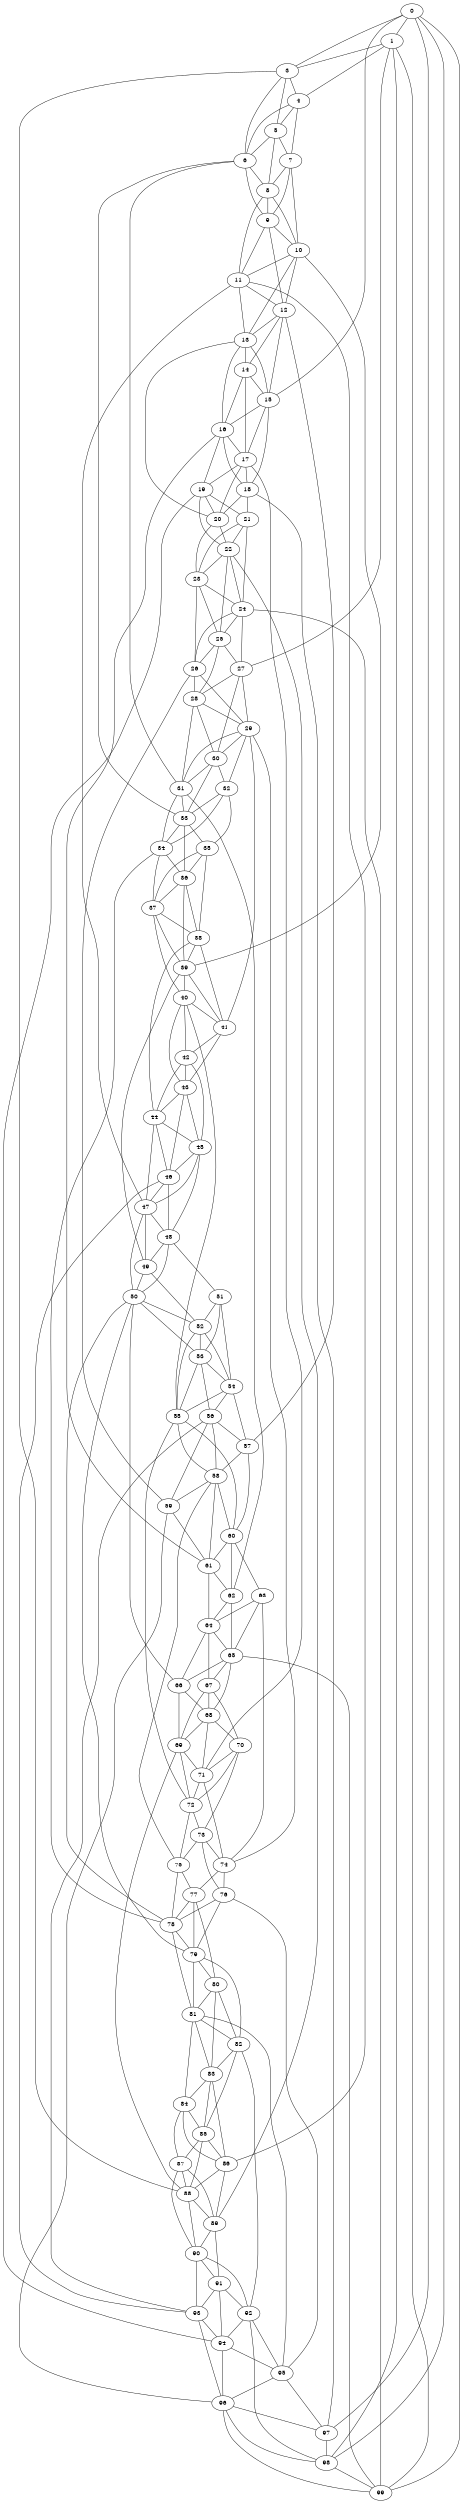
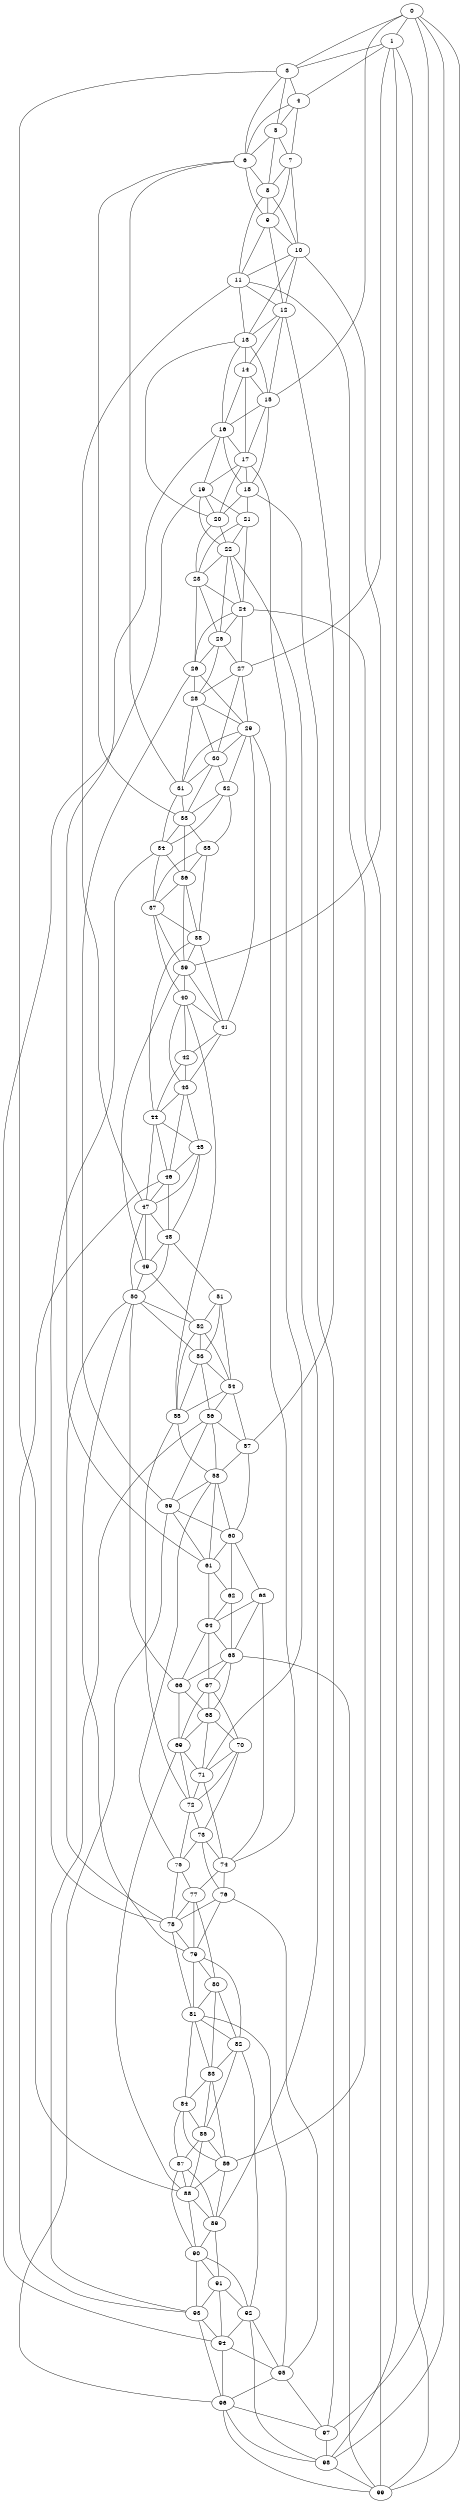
(204, 1101) -> none
(255, 1185) -> none
(231, 1469) -> (200, 1521)
